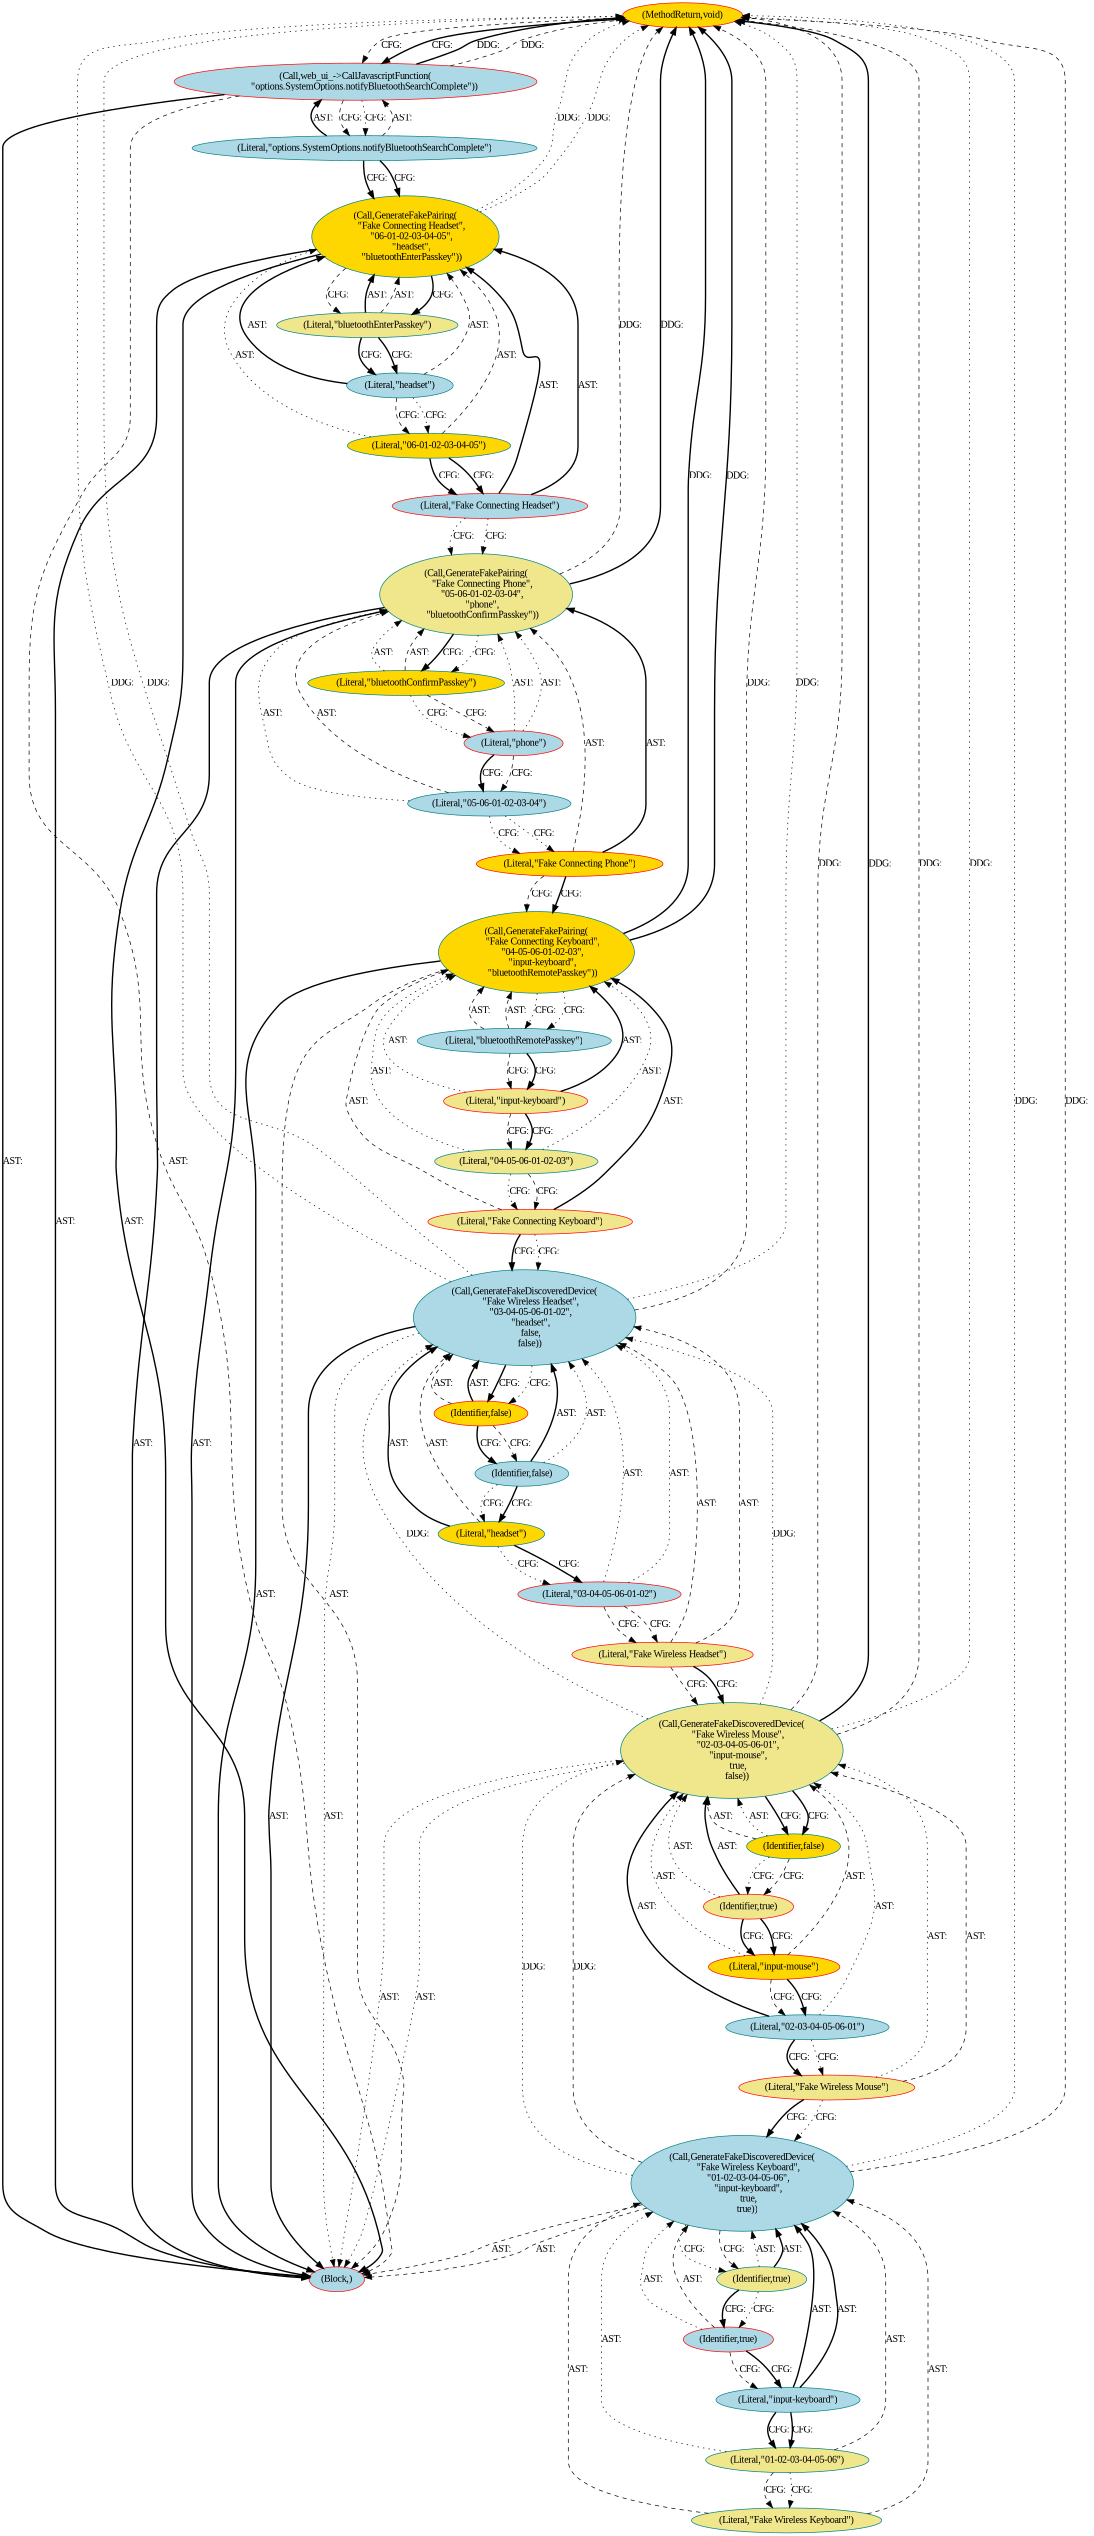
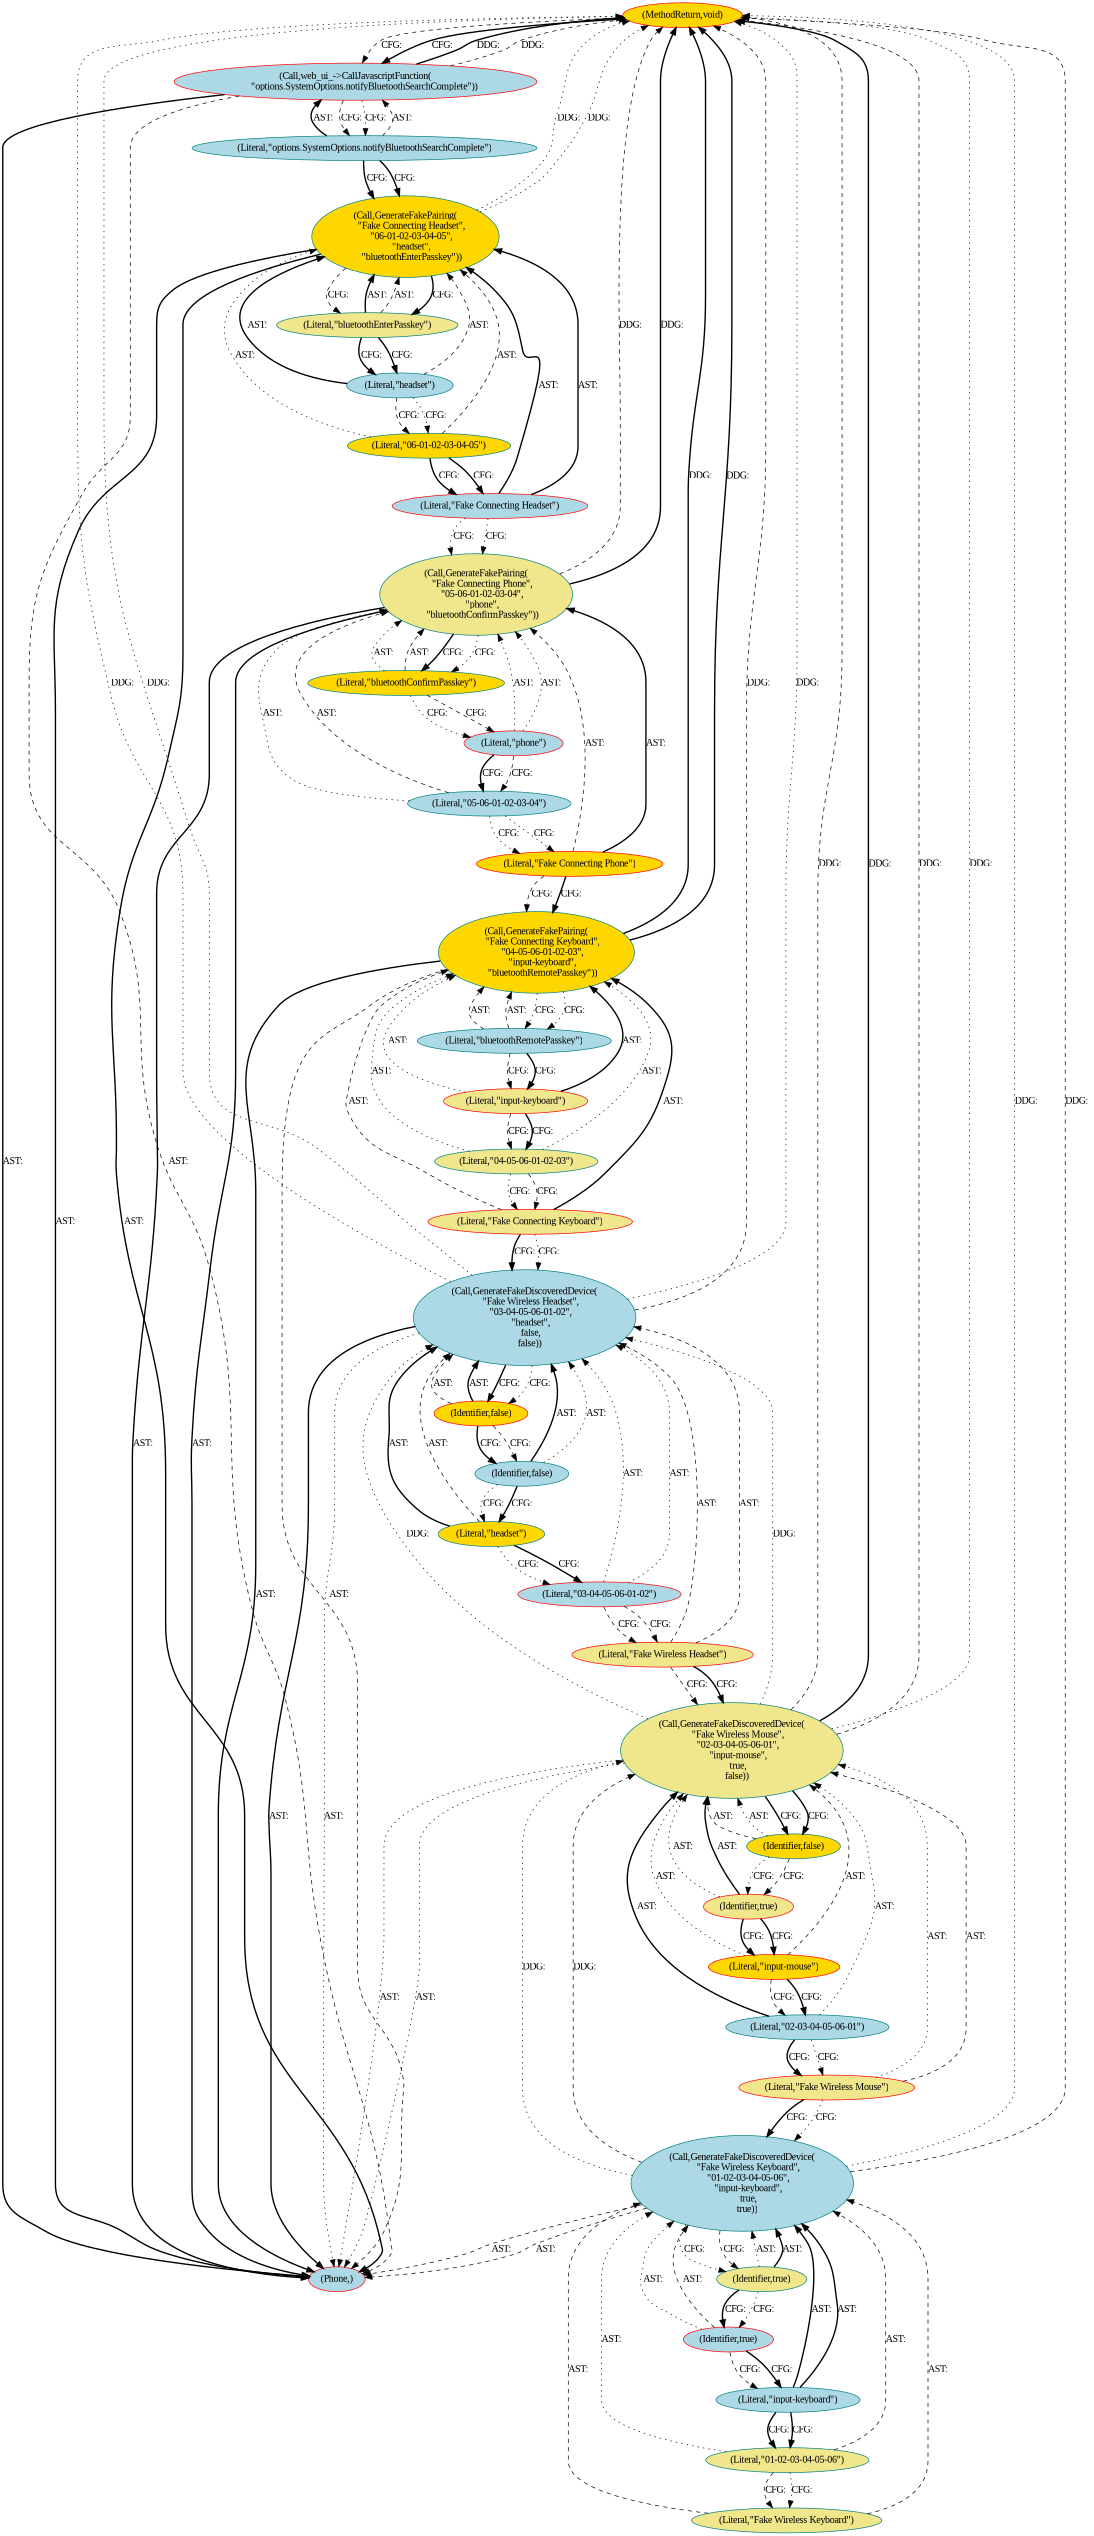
(337, 2279) -> (337, 2279)
